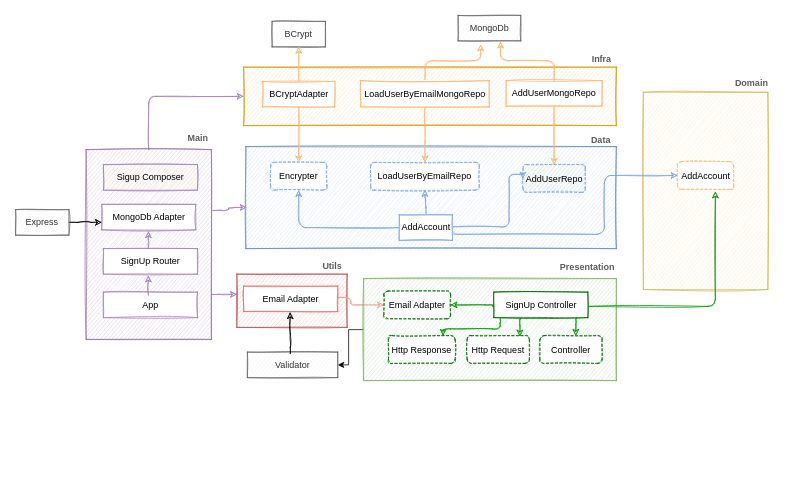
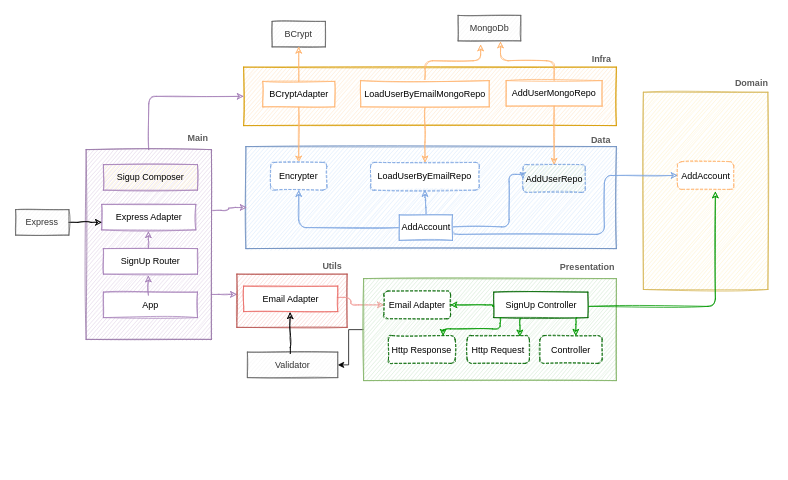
(149, 217) -> (149, 217)
